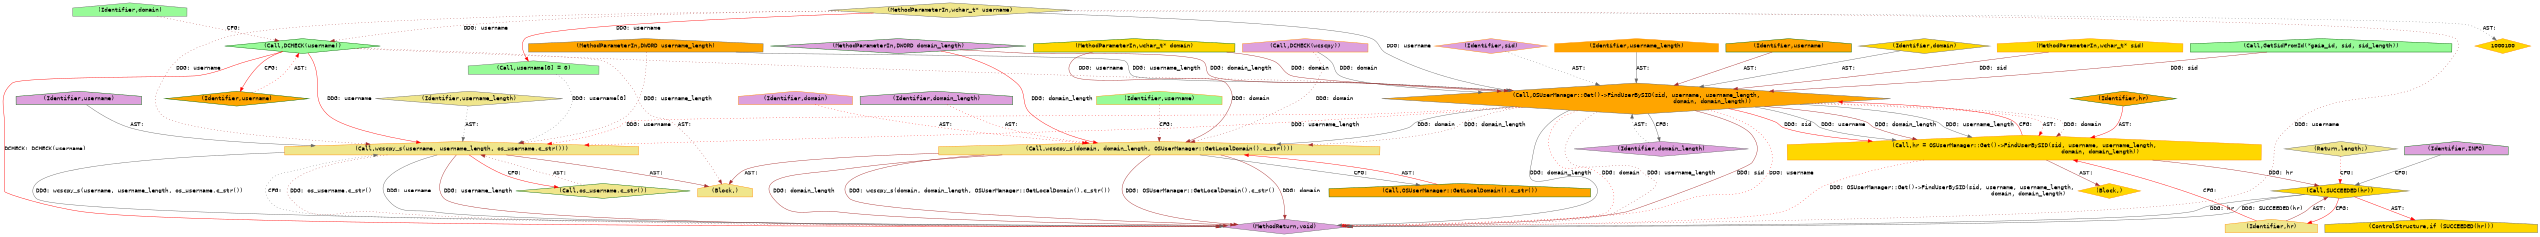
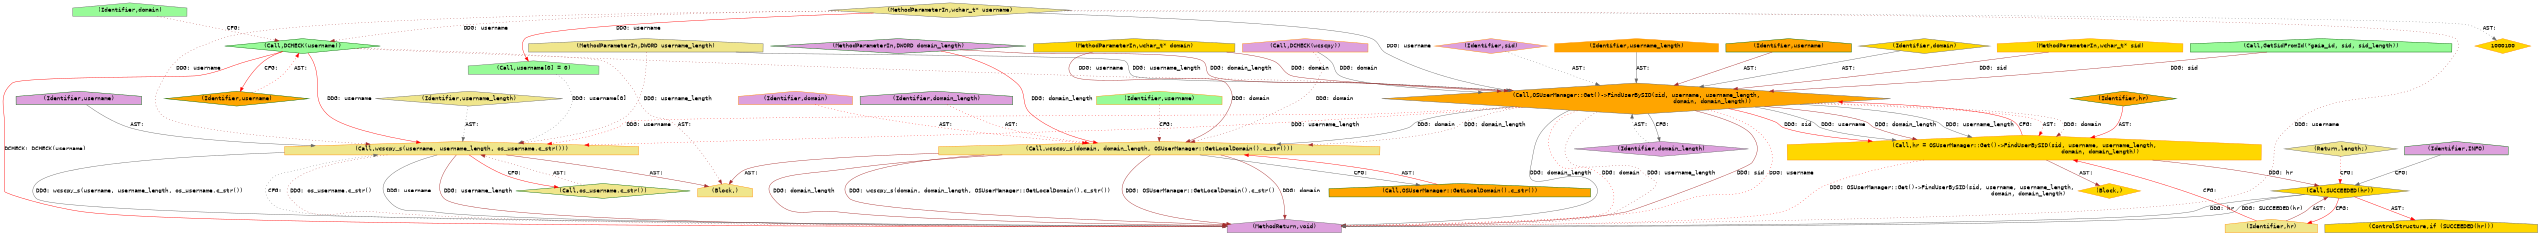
(646, 46) -> (646, 46)
(1134, 46) -> (1134, 46)
(1284, 227) -> (1284, 227)
